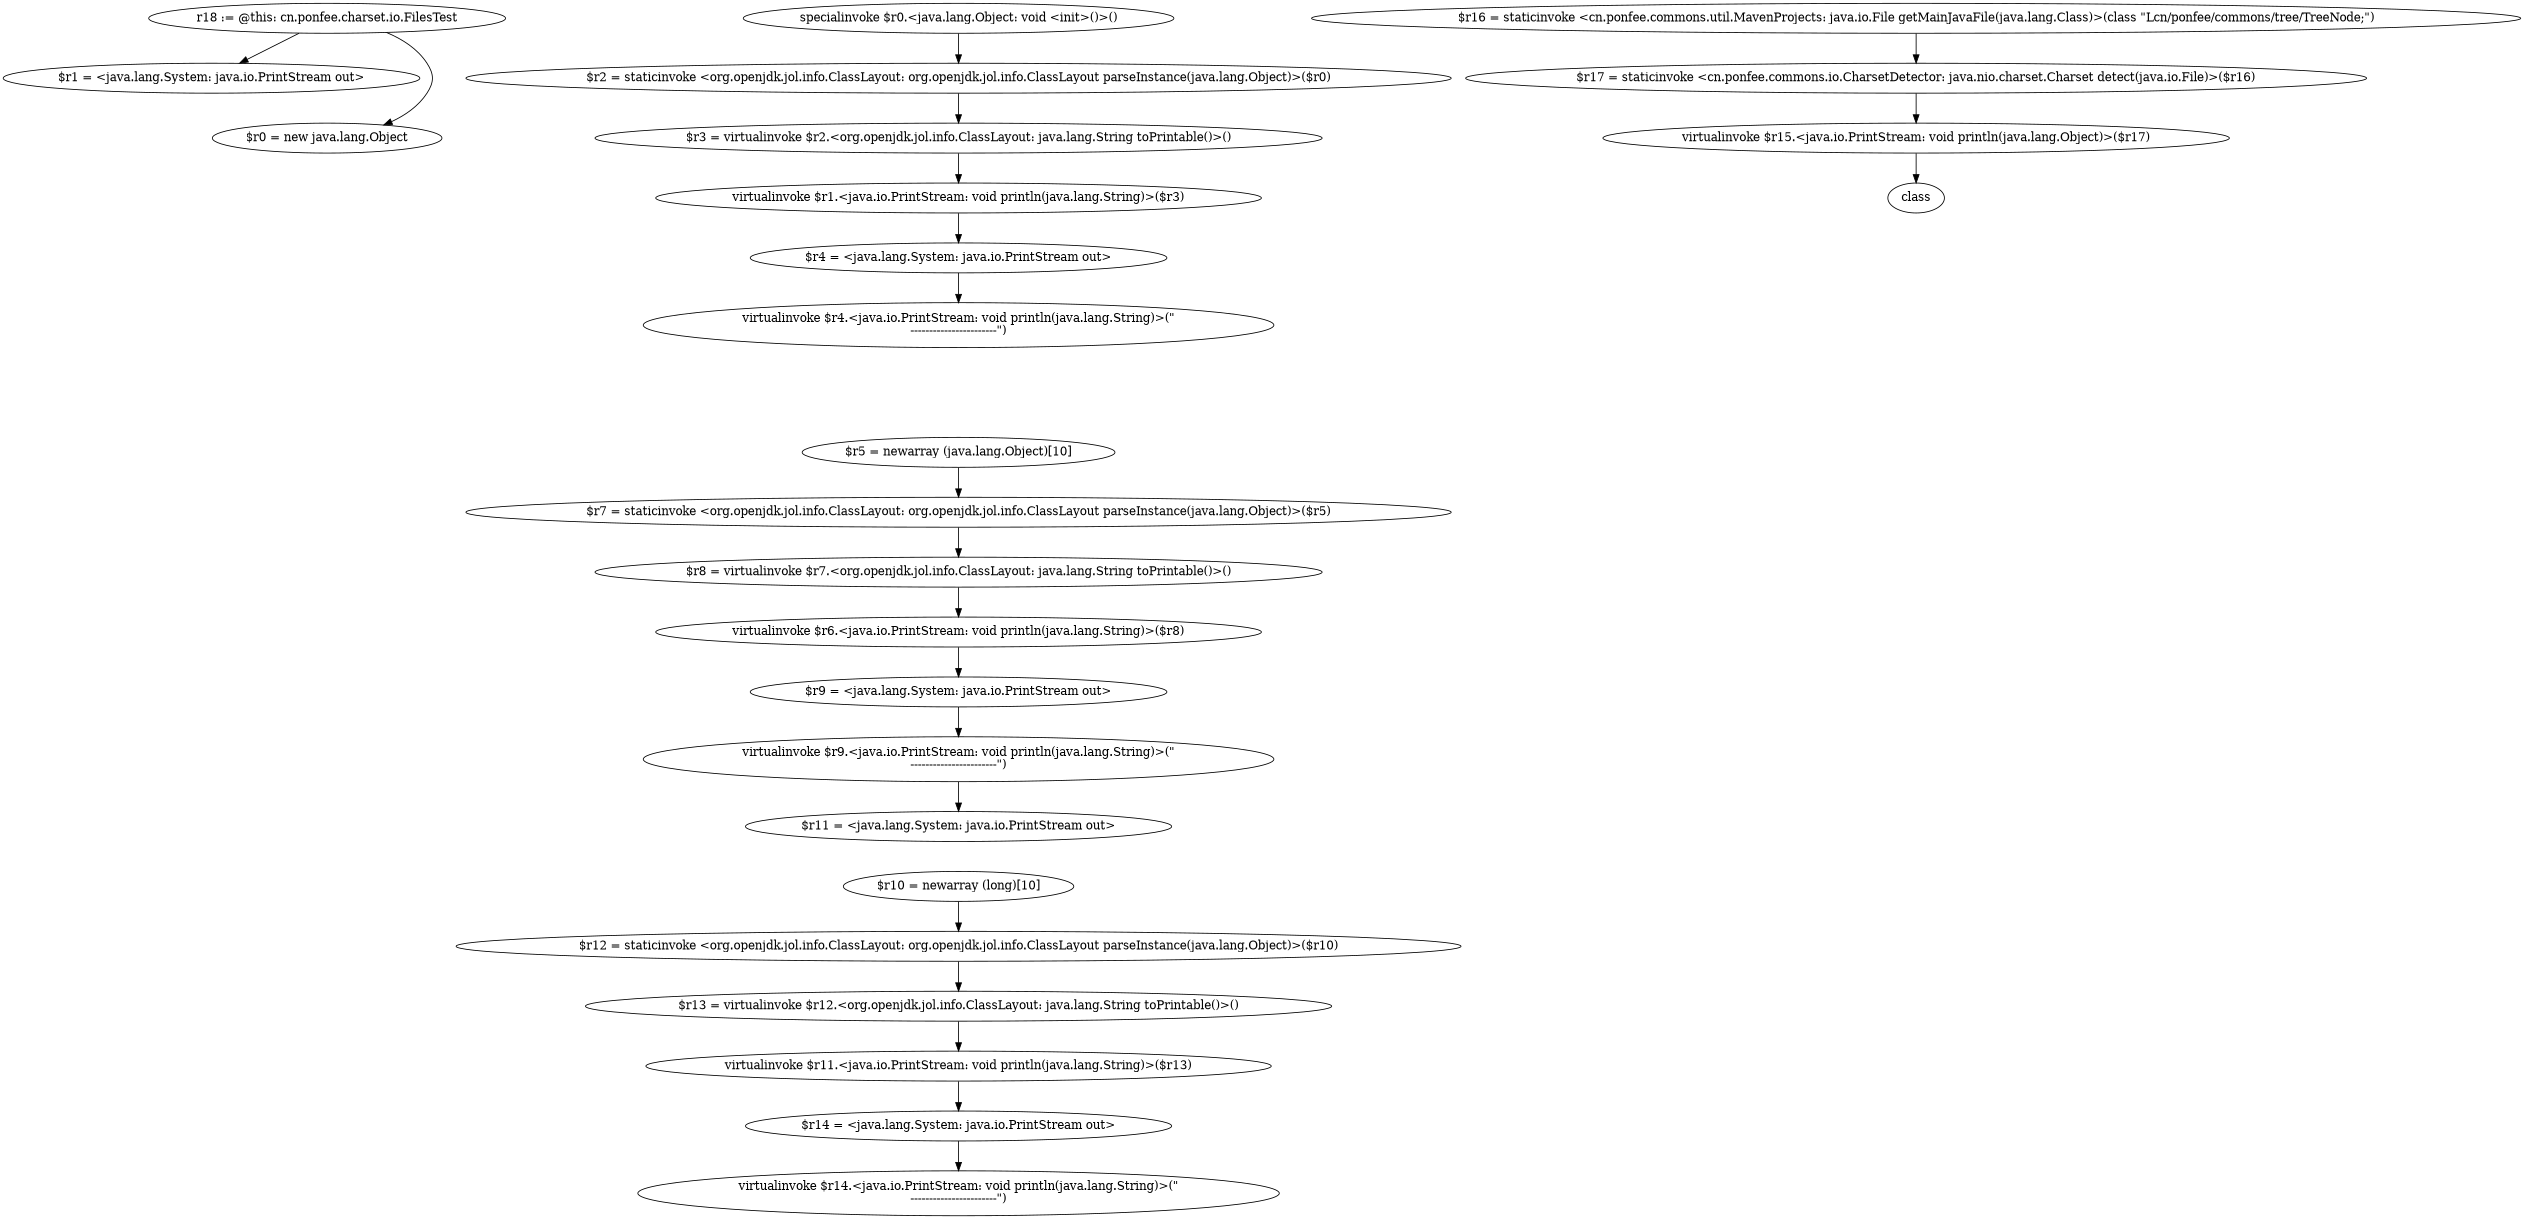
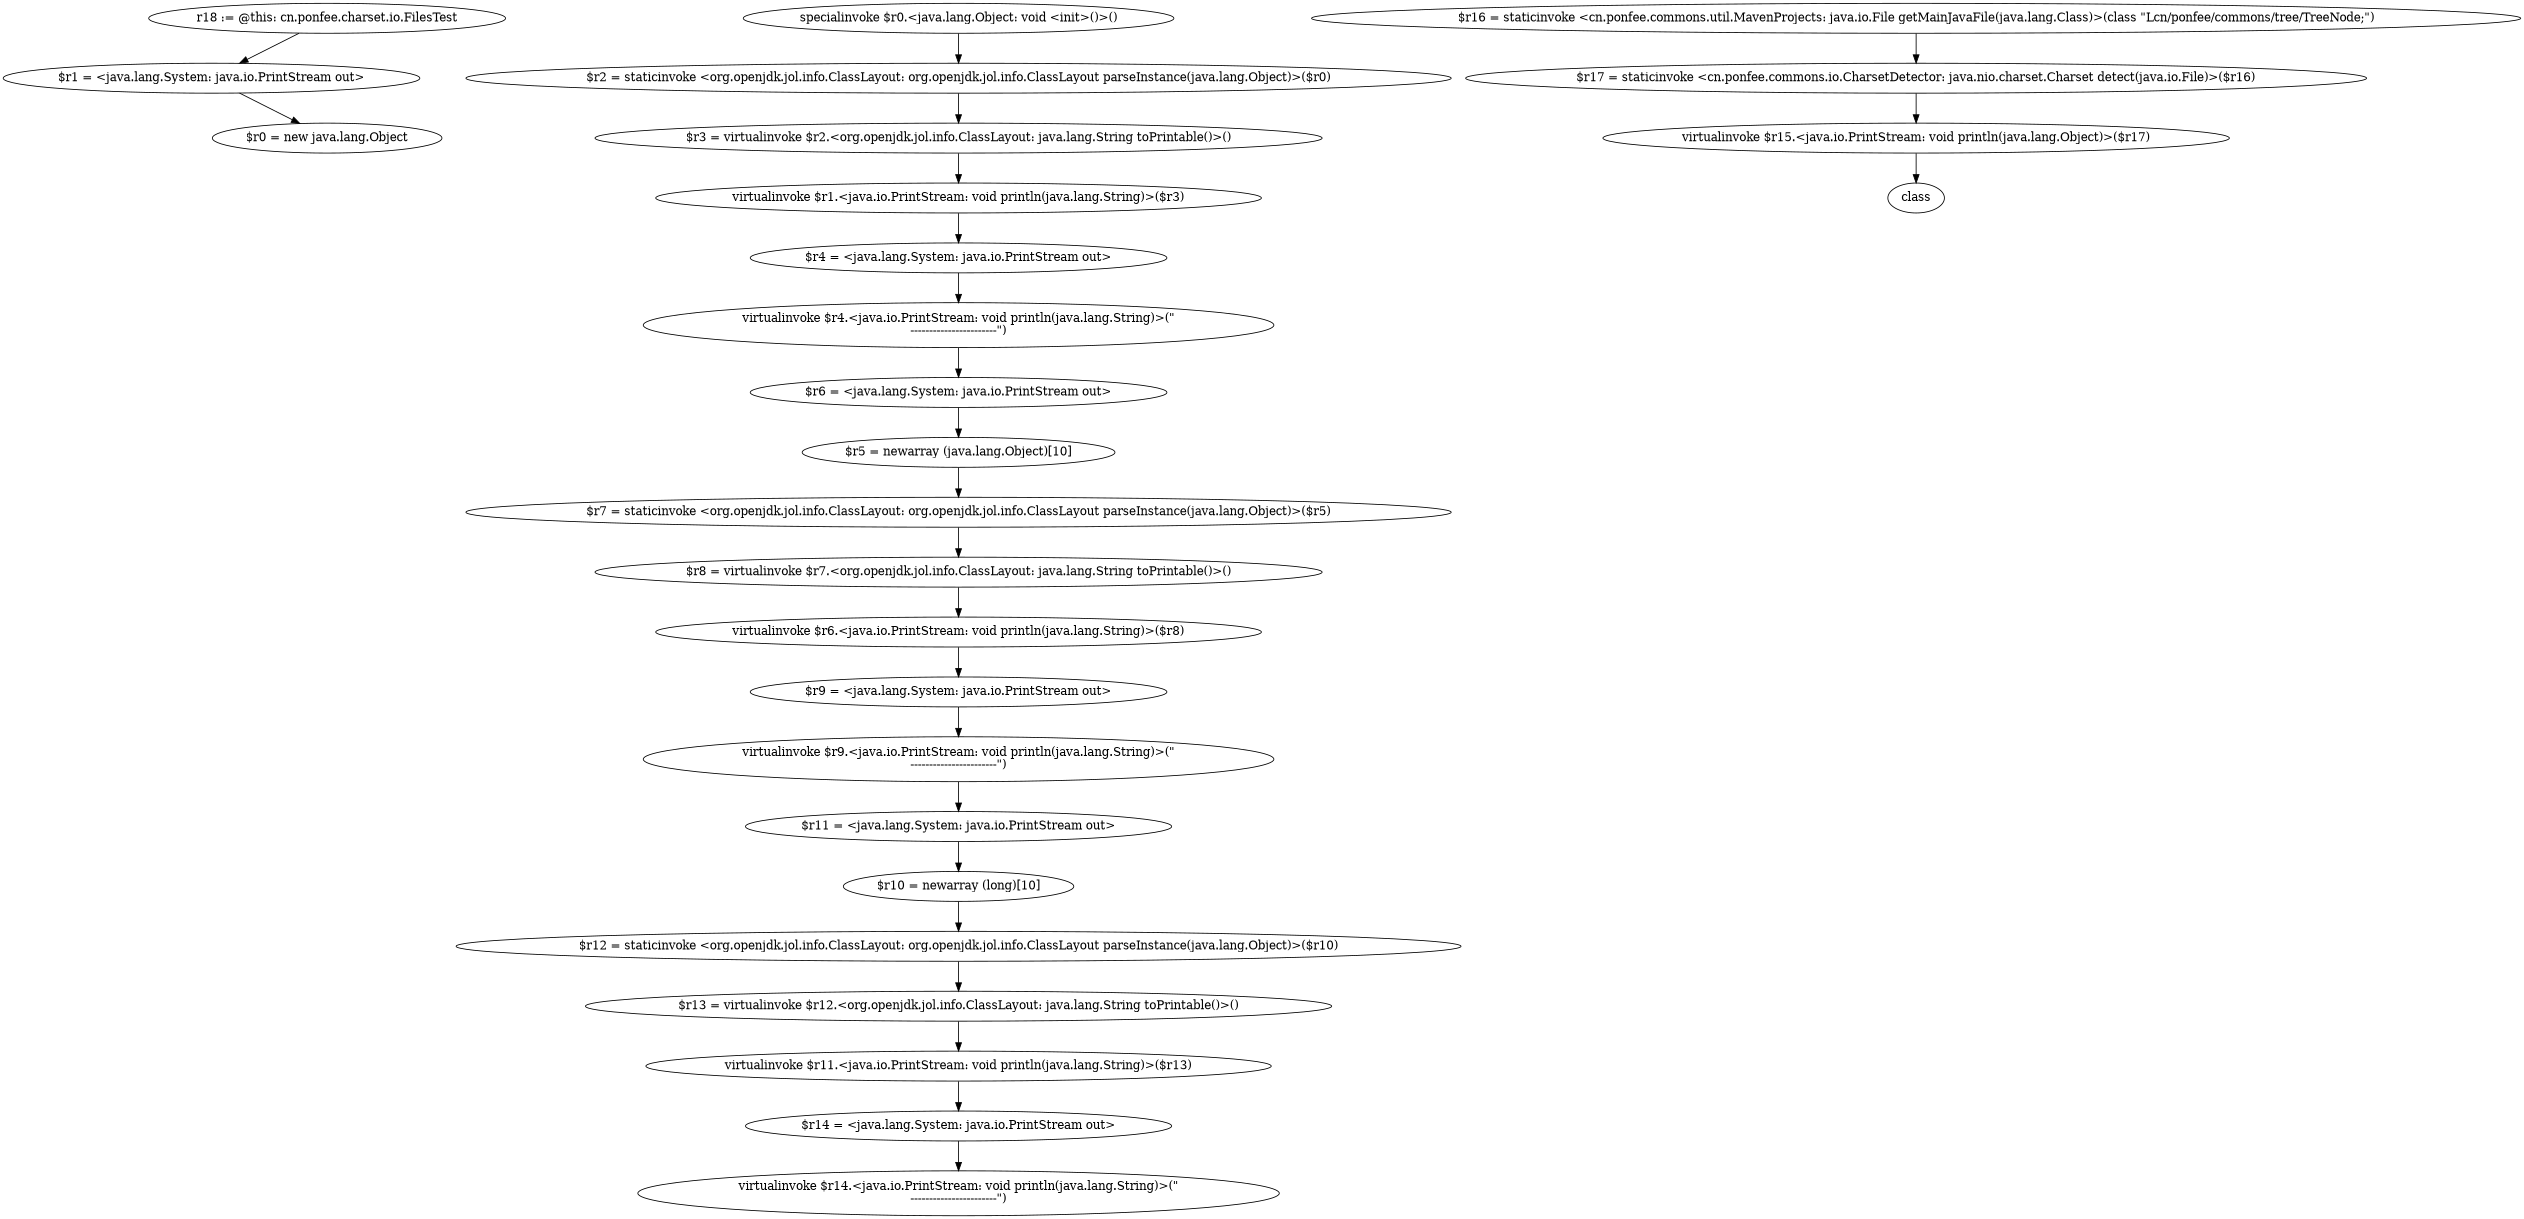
(432, 75) -> (266, 106)
none -> (959, 392)
none -> (959, 852)
